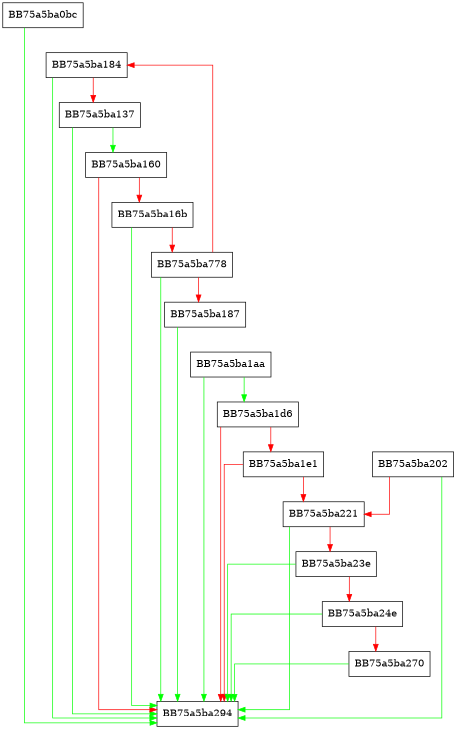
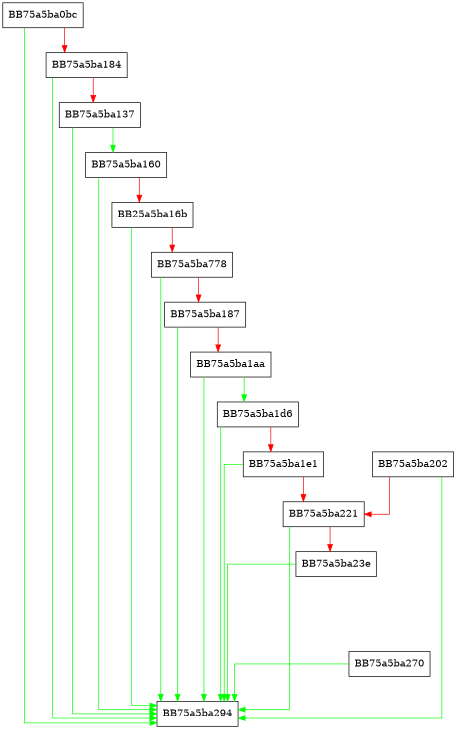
(213, 119) -> (65, 37)
(152, 215) -> (152, 215)
none -> (218, 336)
(99, 469) -> (99, 469)
(221, 561) -> (221, 561)
(224, 570) -> (224, 570)
(362, 614) -> none
